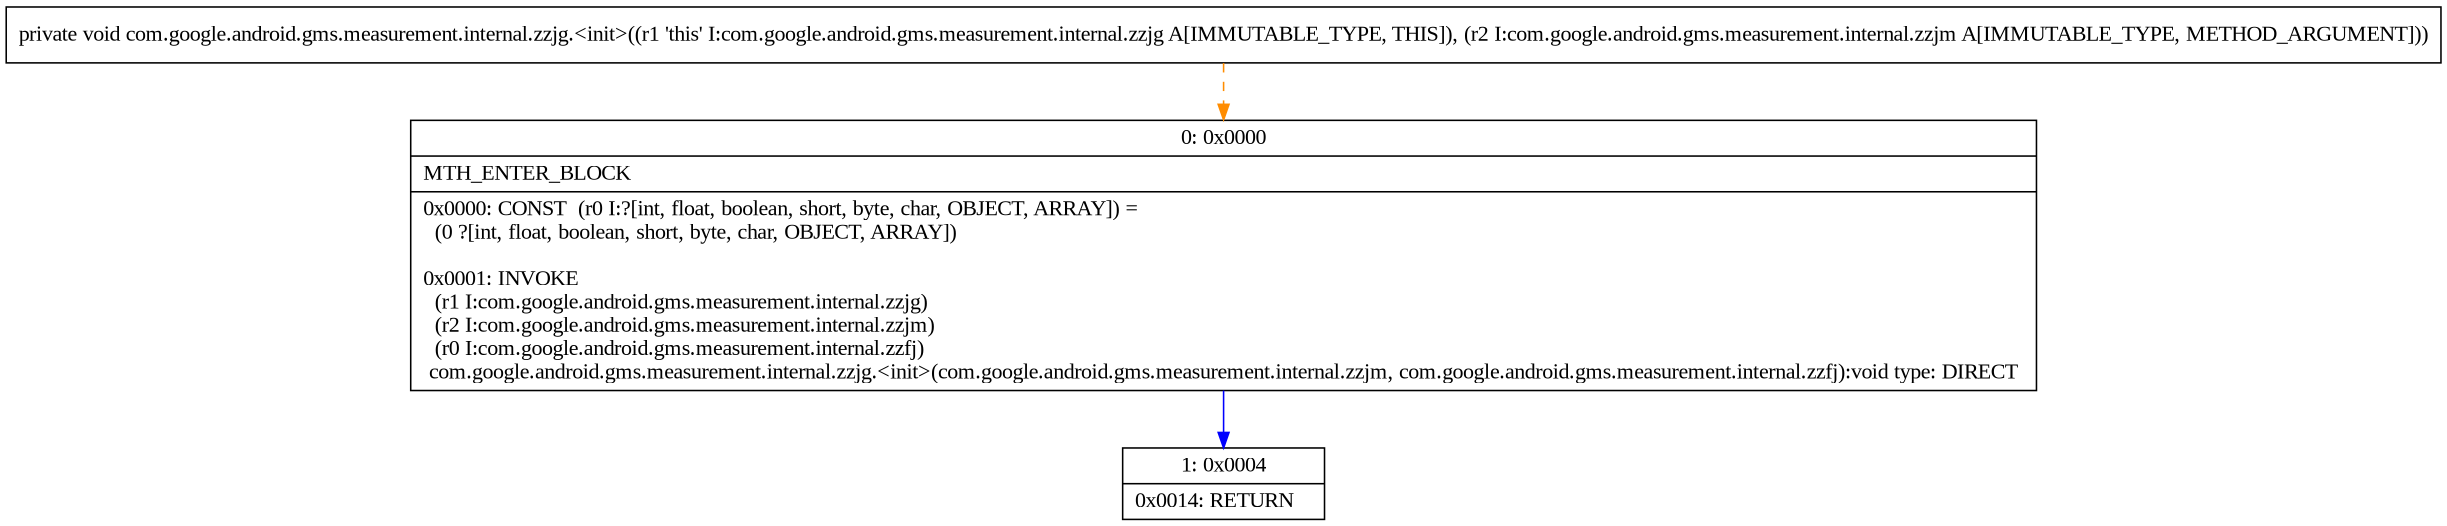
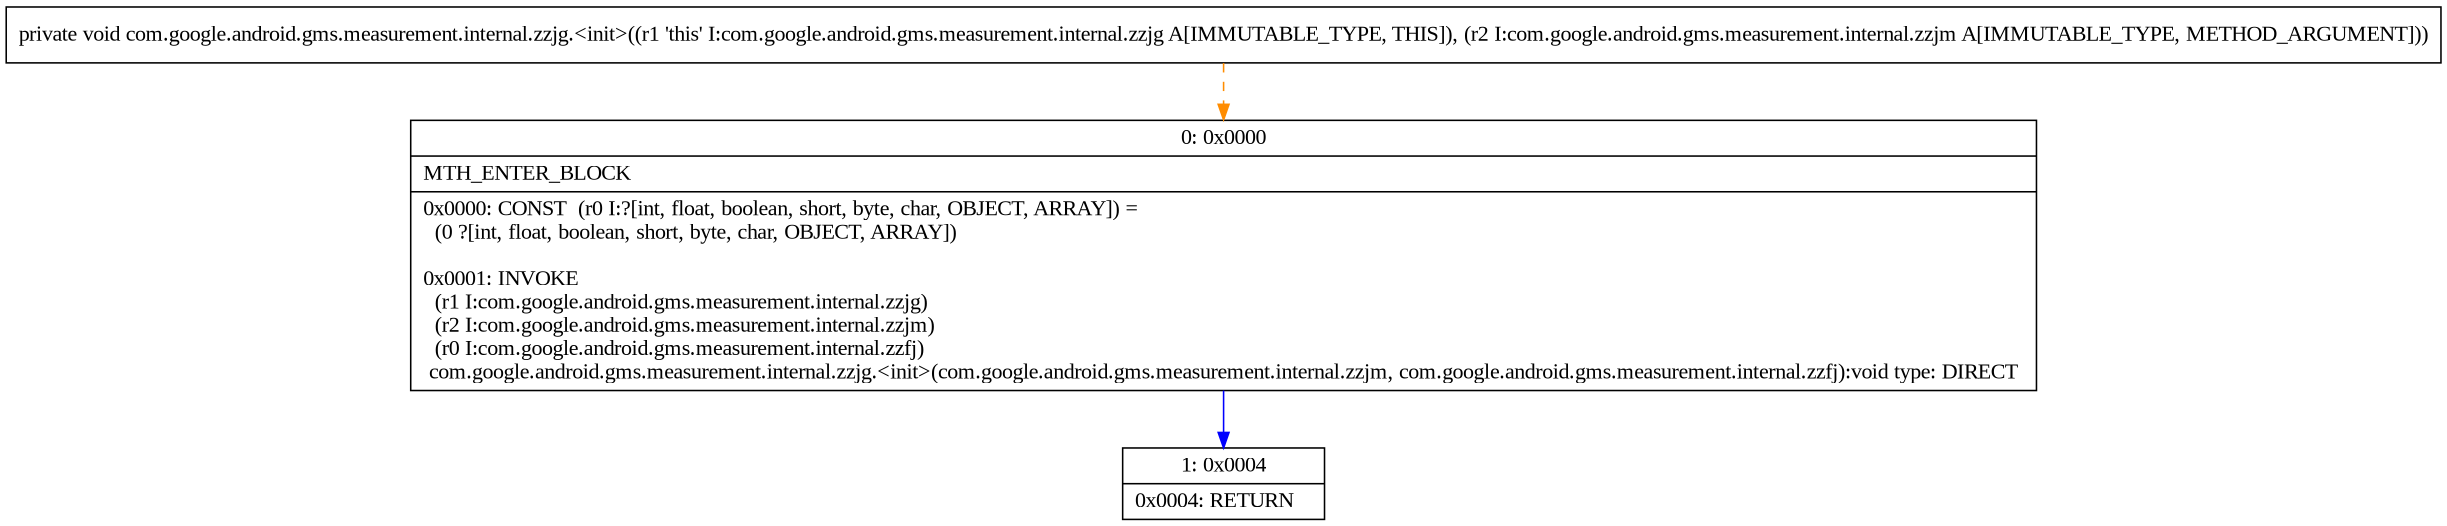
(1224, 501) -> (1224, 501)
